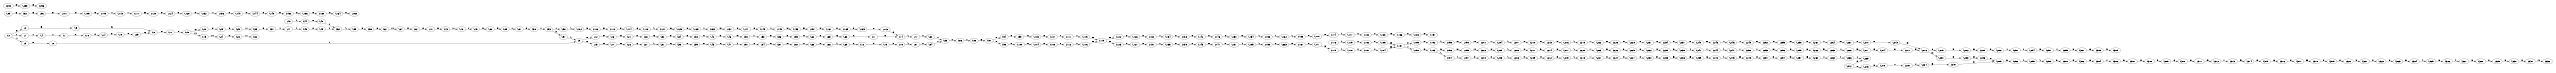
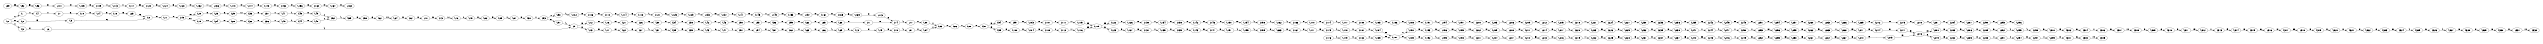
none -> (267, 21)
(1440, 54) -> (1435, 23)
(1857, 63) -> (1869, 23)
(1975, 63) -> (1977, 23)
